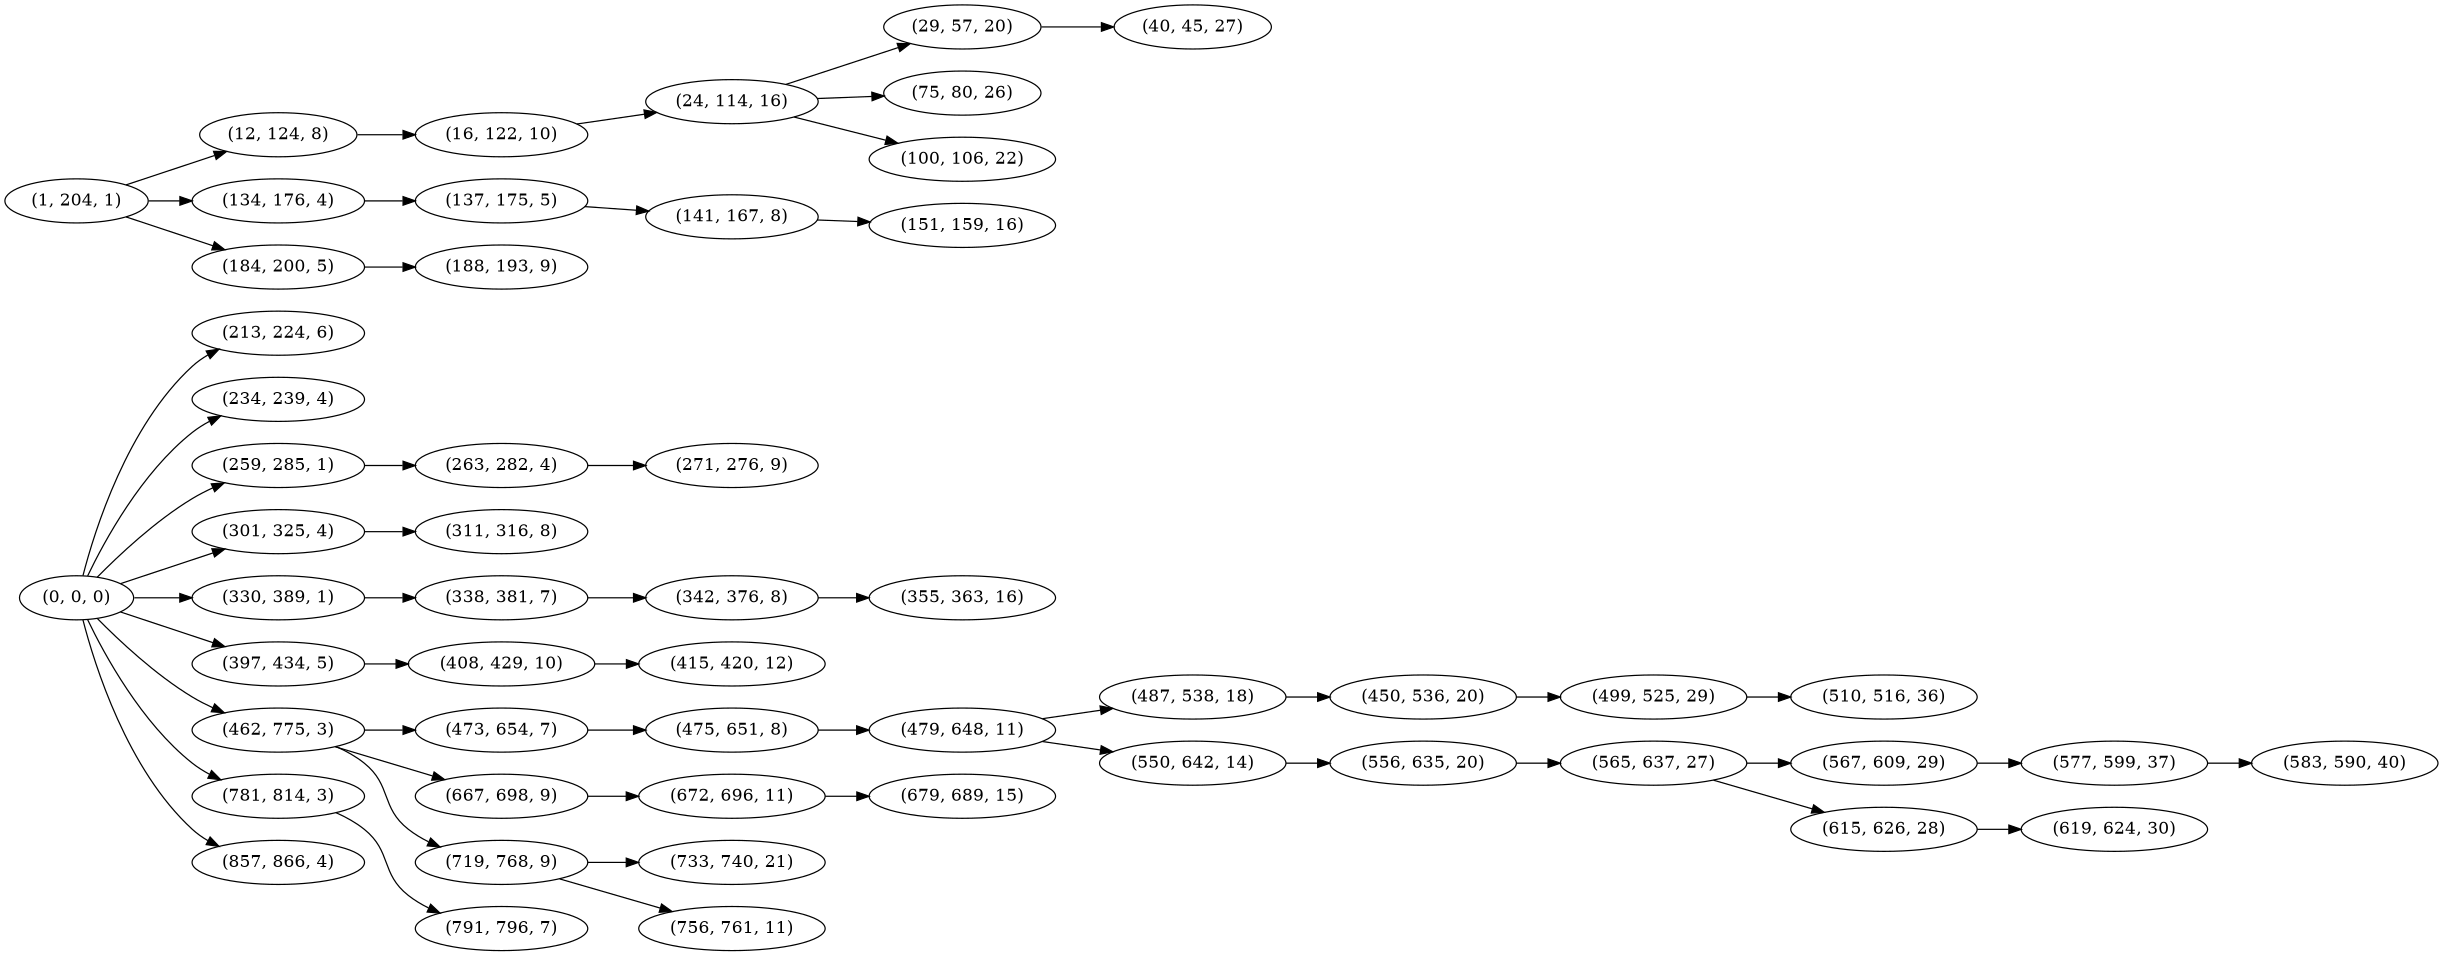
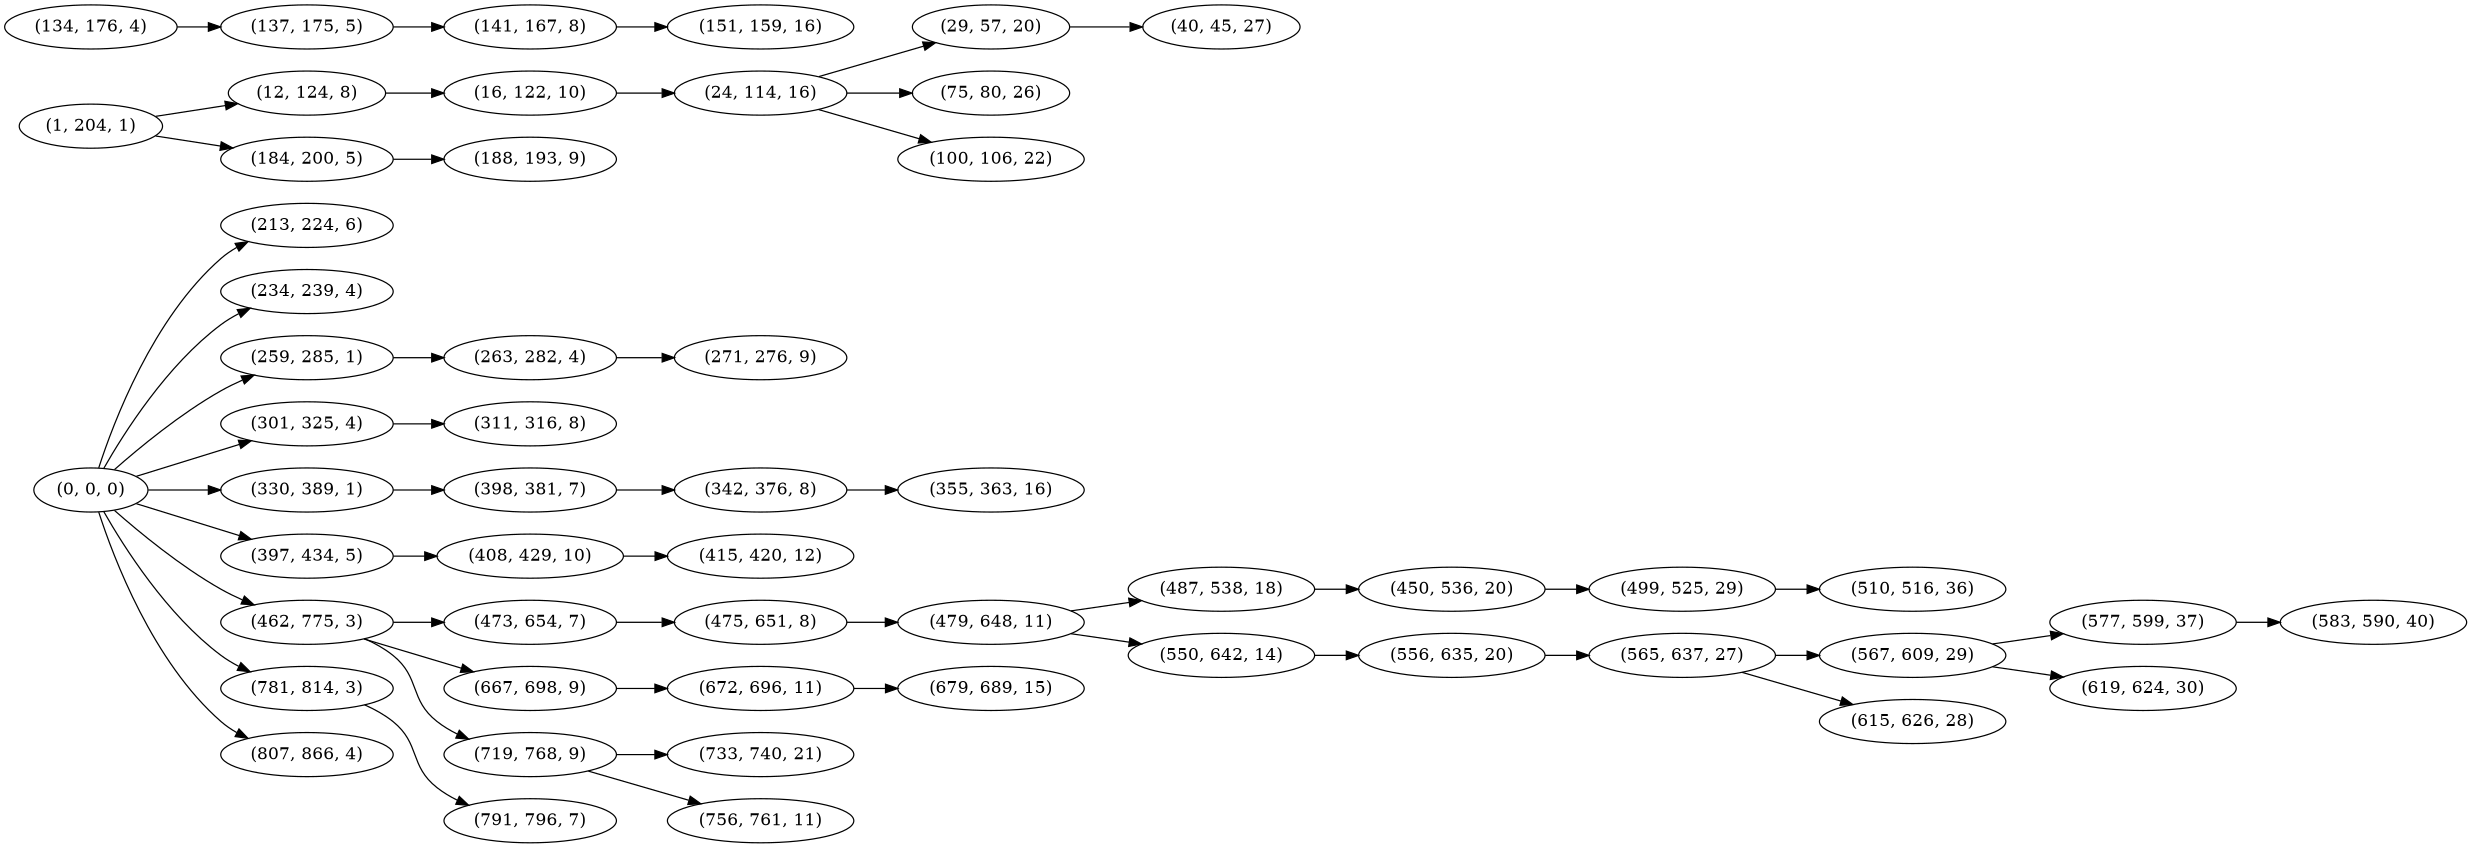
(164, 201) -> none
(502, 598) -> (530, 490)
(1993, 829) -> (2022, 671)
(278, 862) -> (307, 755)
